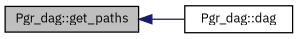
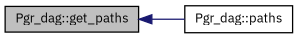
(239, 19) -> (239, 19)
